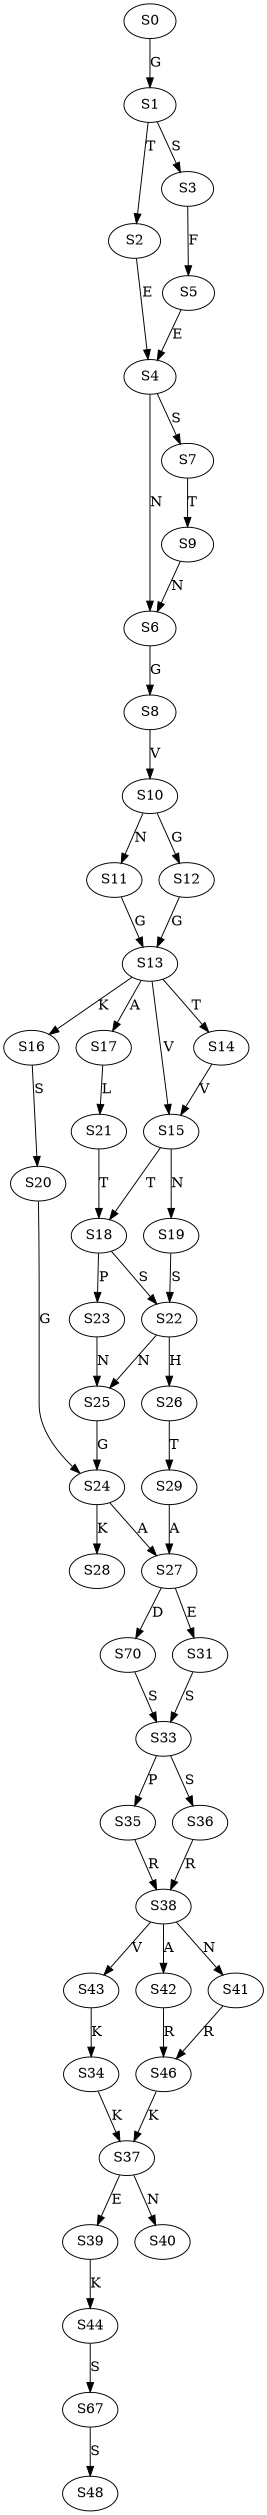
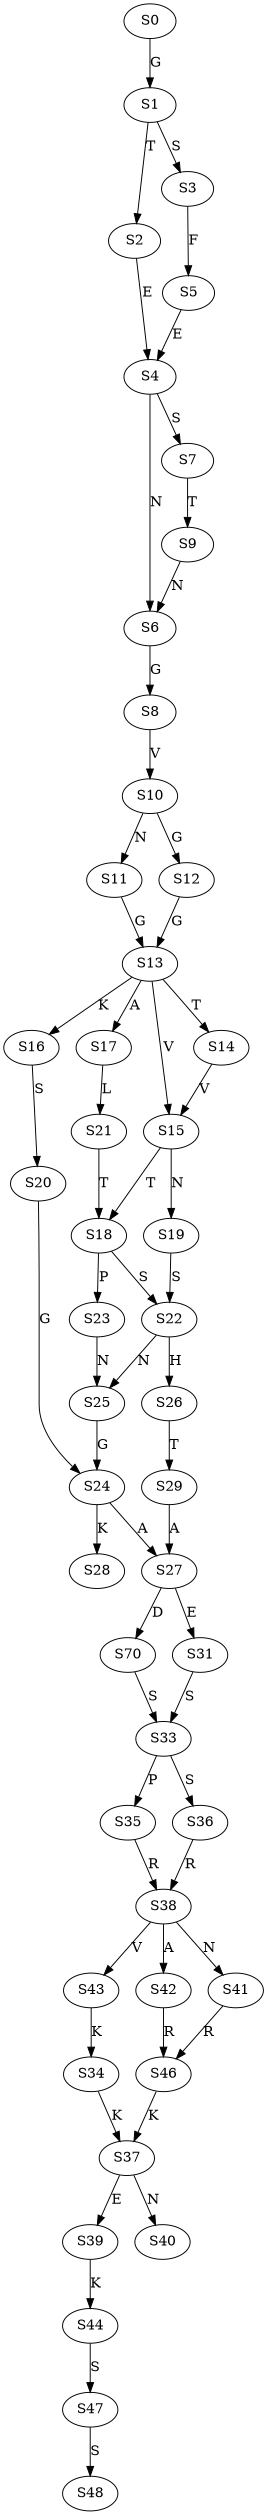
(90, 2410) -> (90, 2410)
